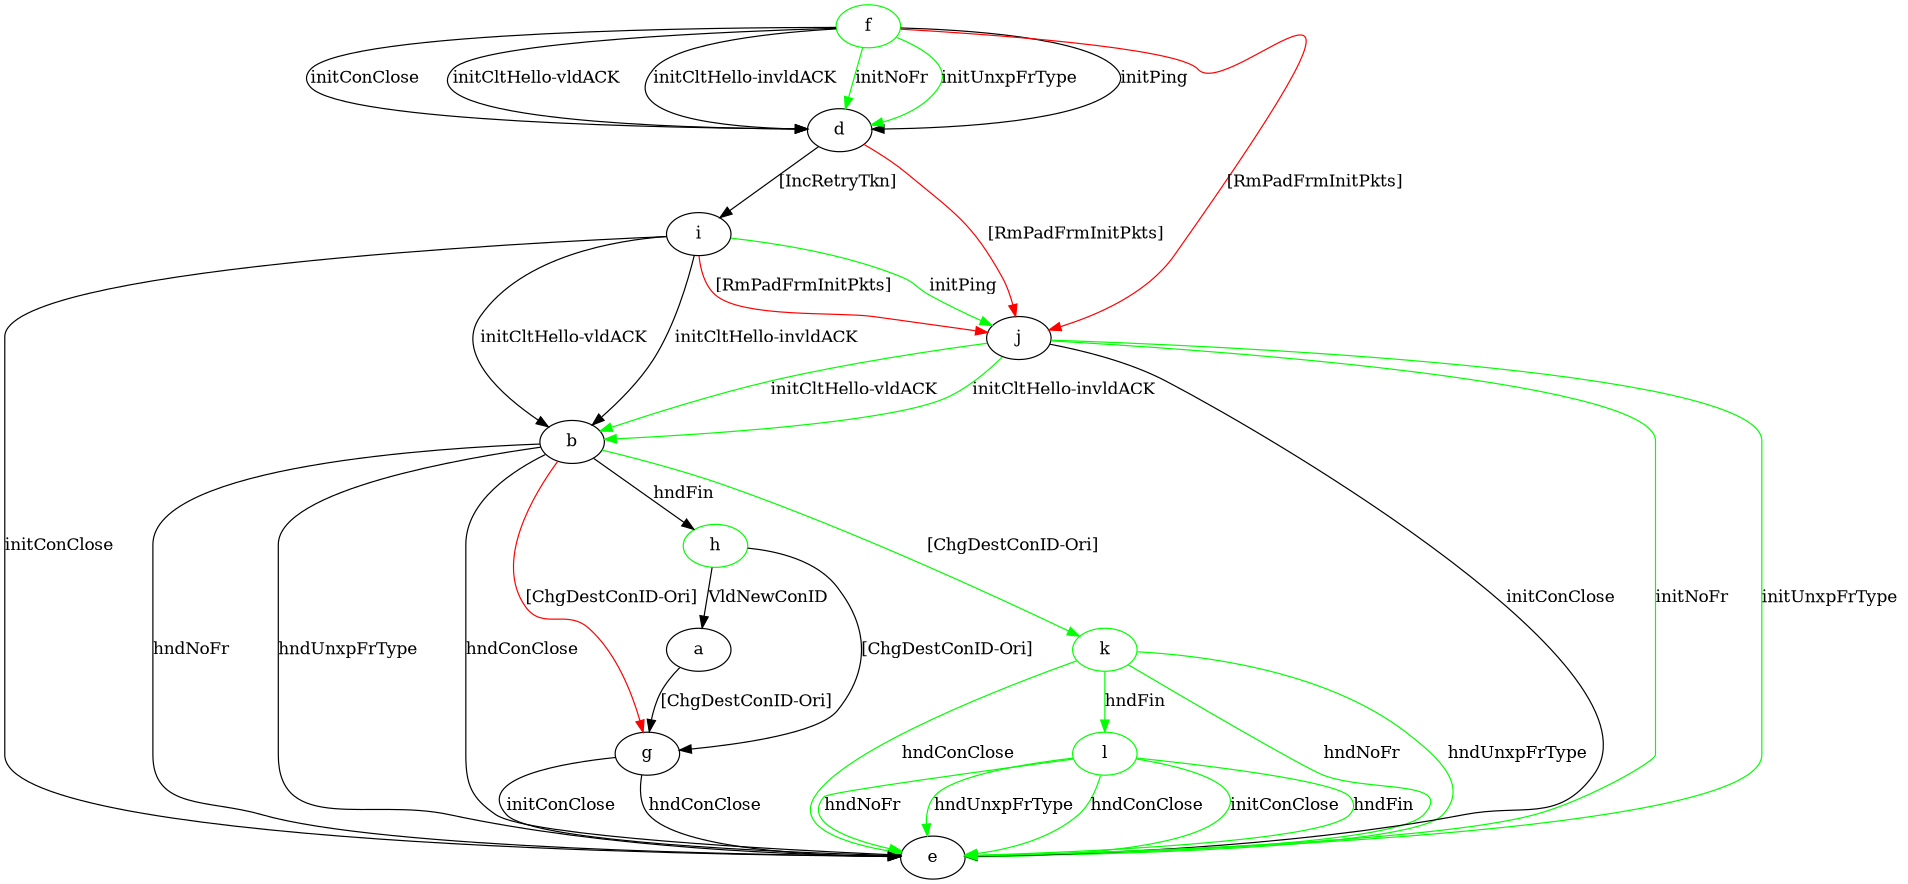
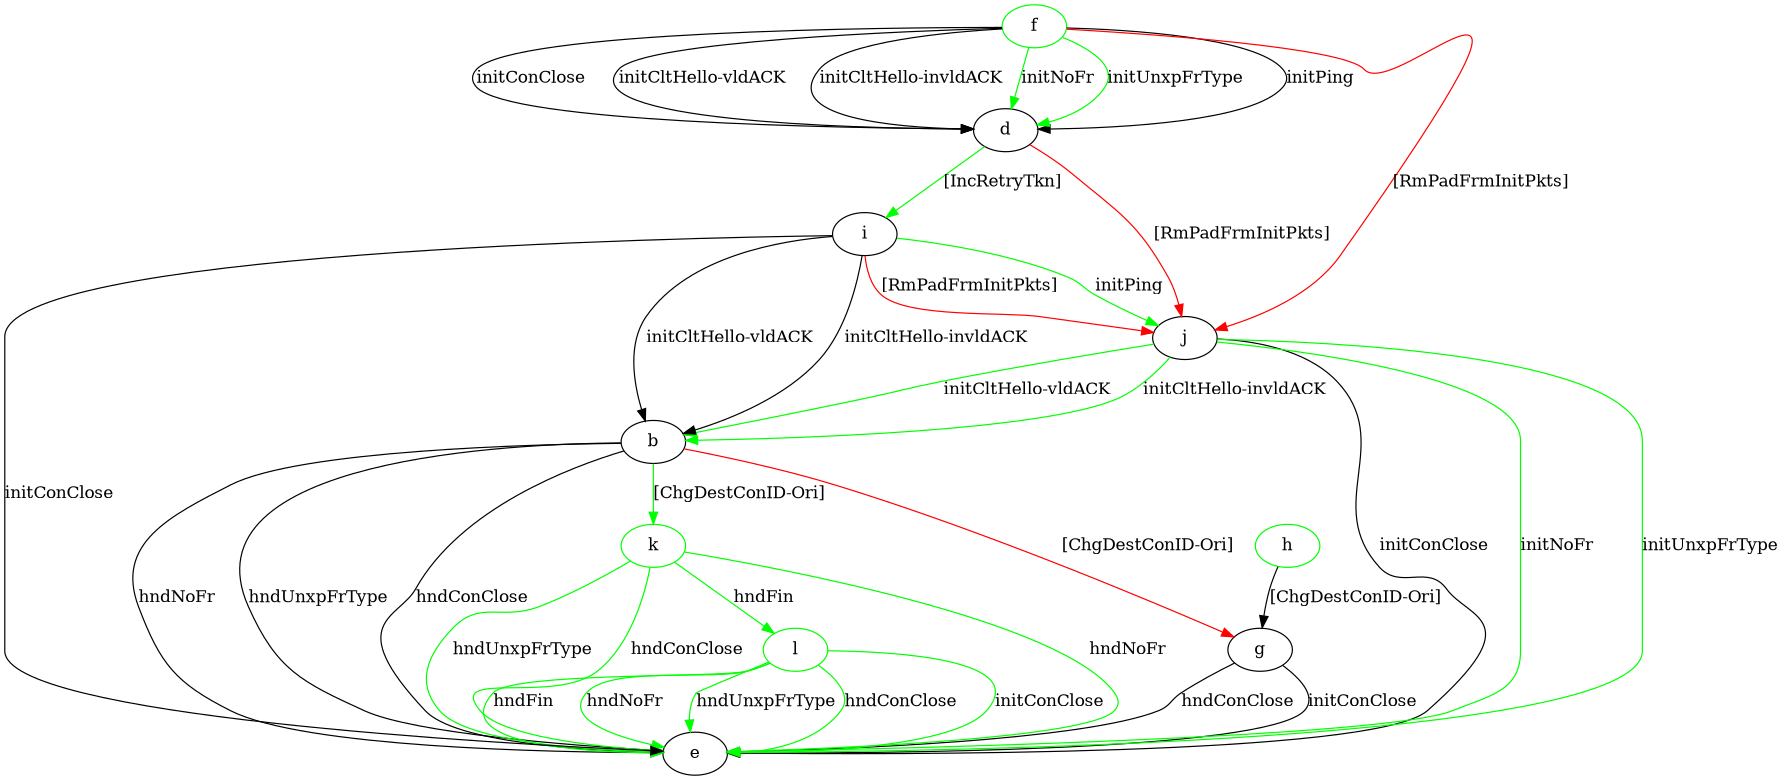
(774, 179) -> (940, 179)
(639, 490) -> none
(699, 650) -> none
